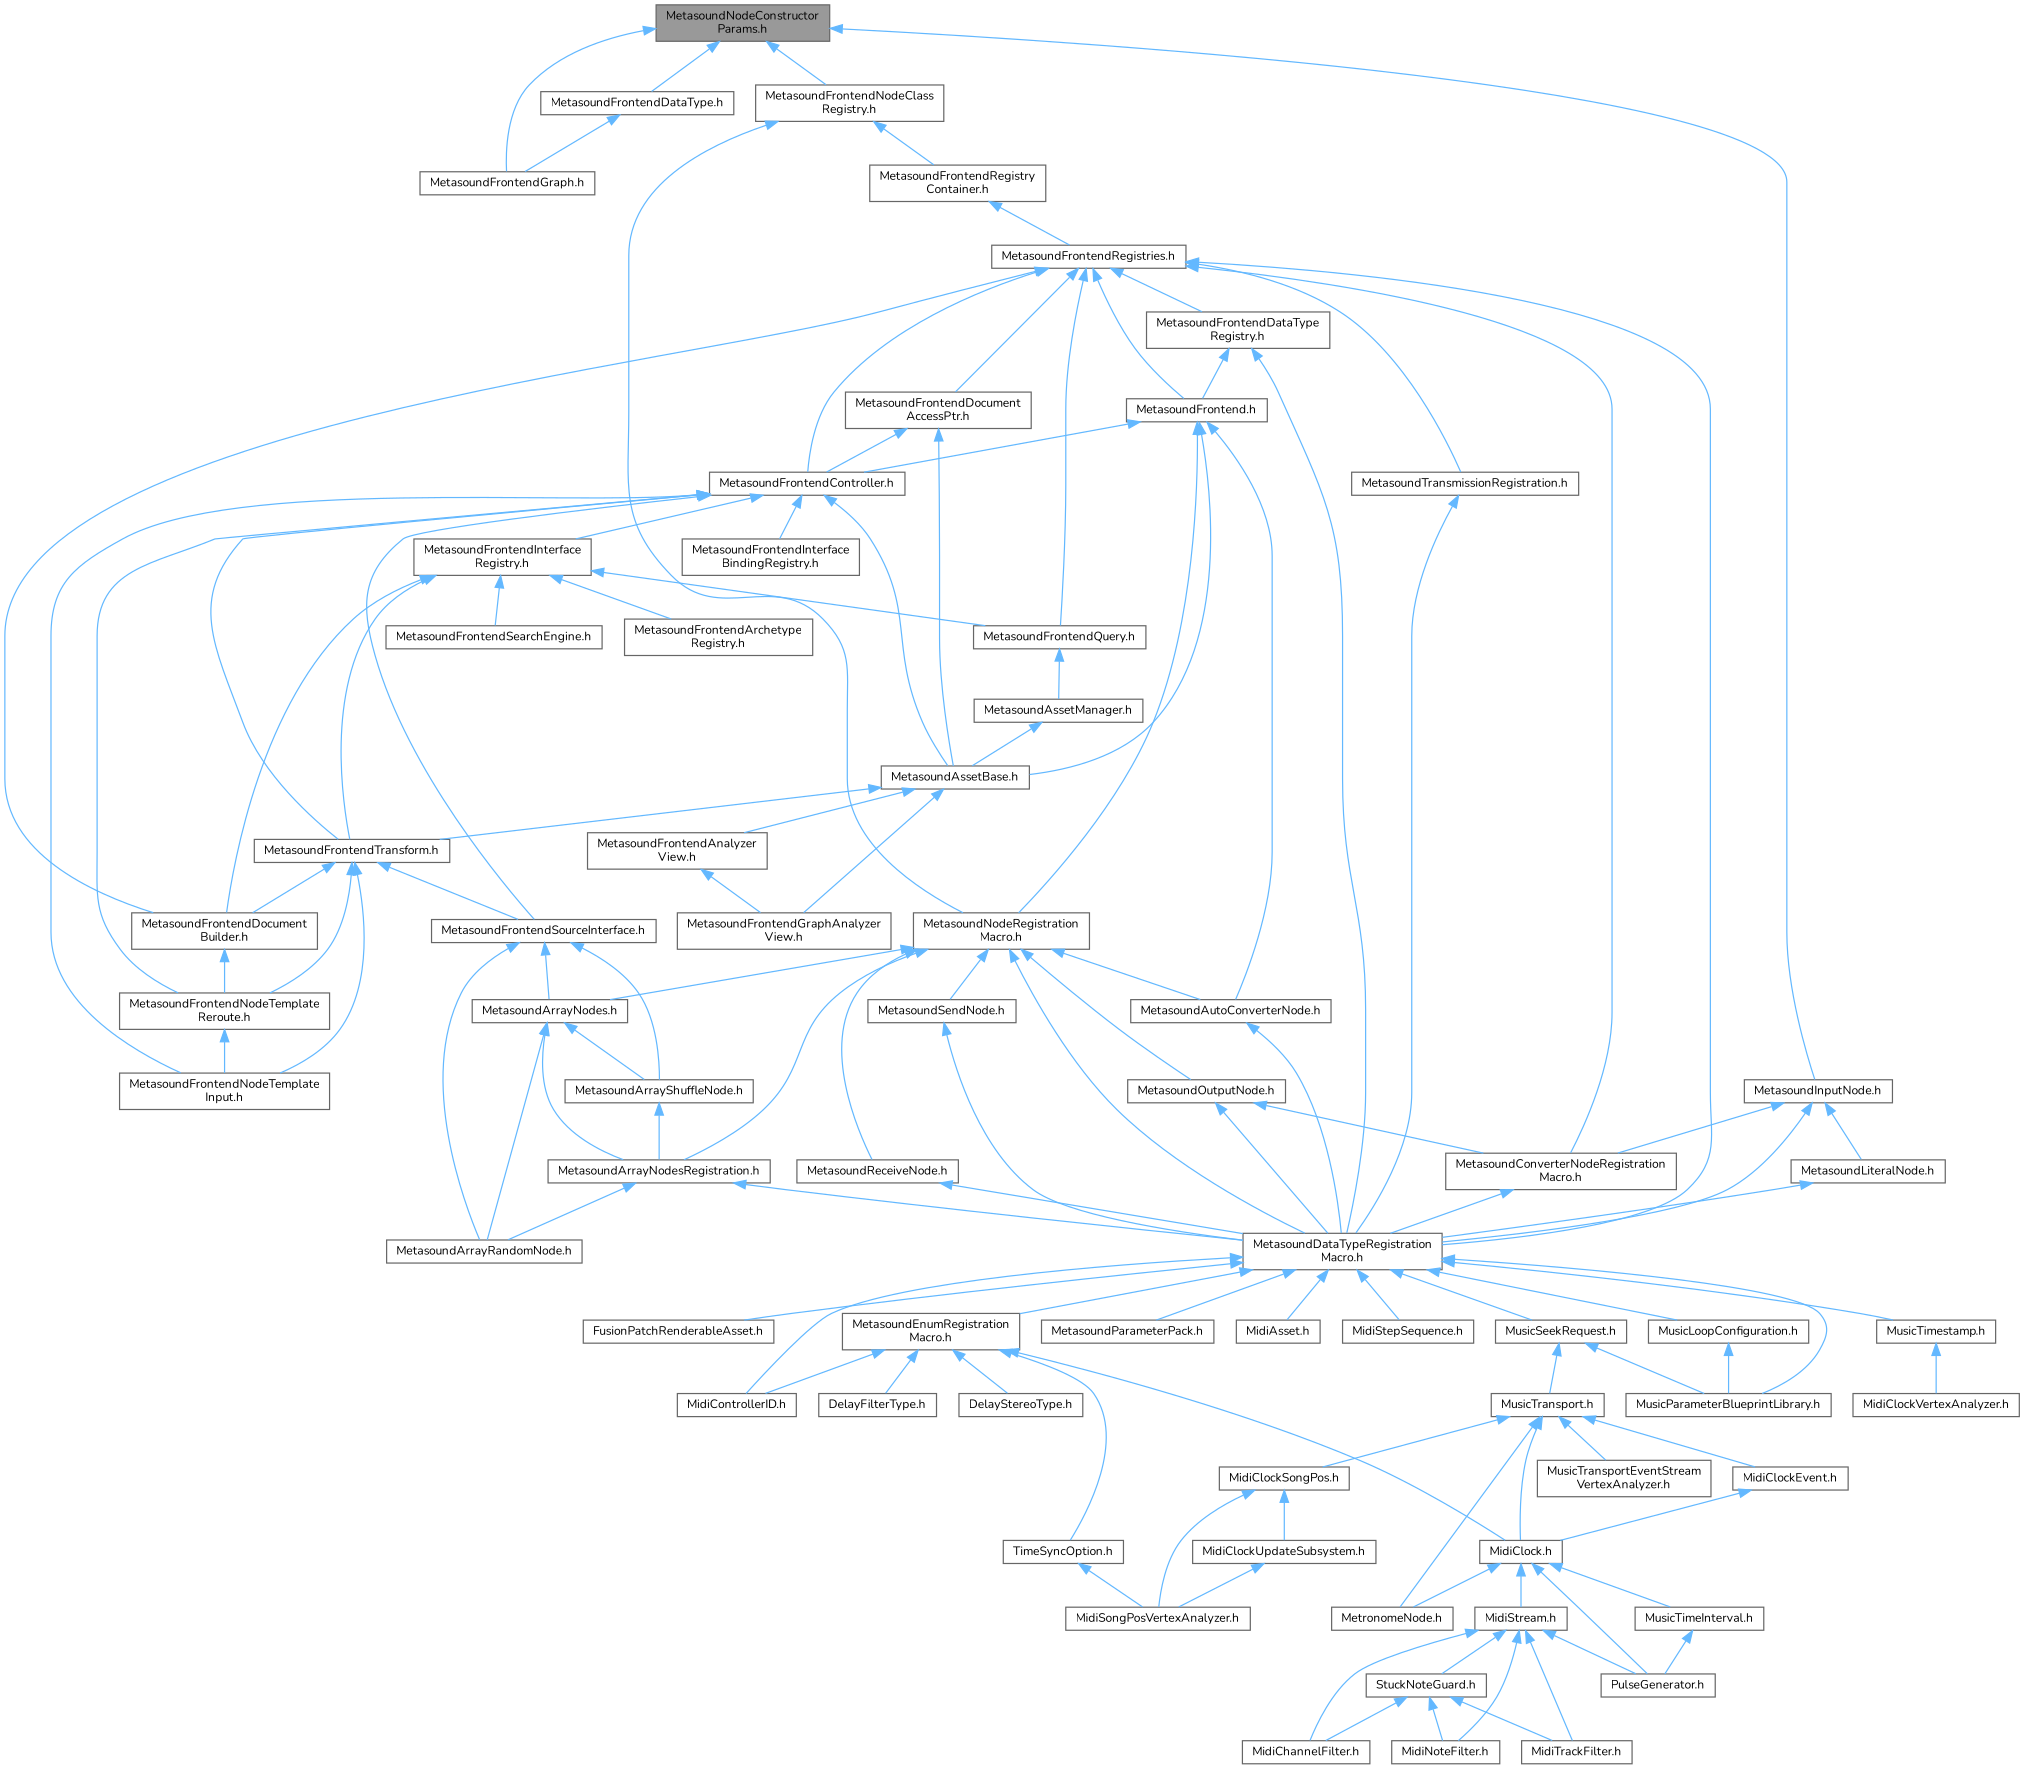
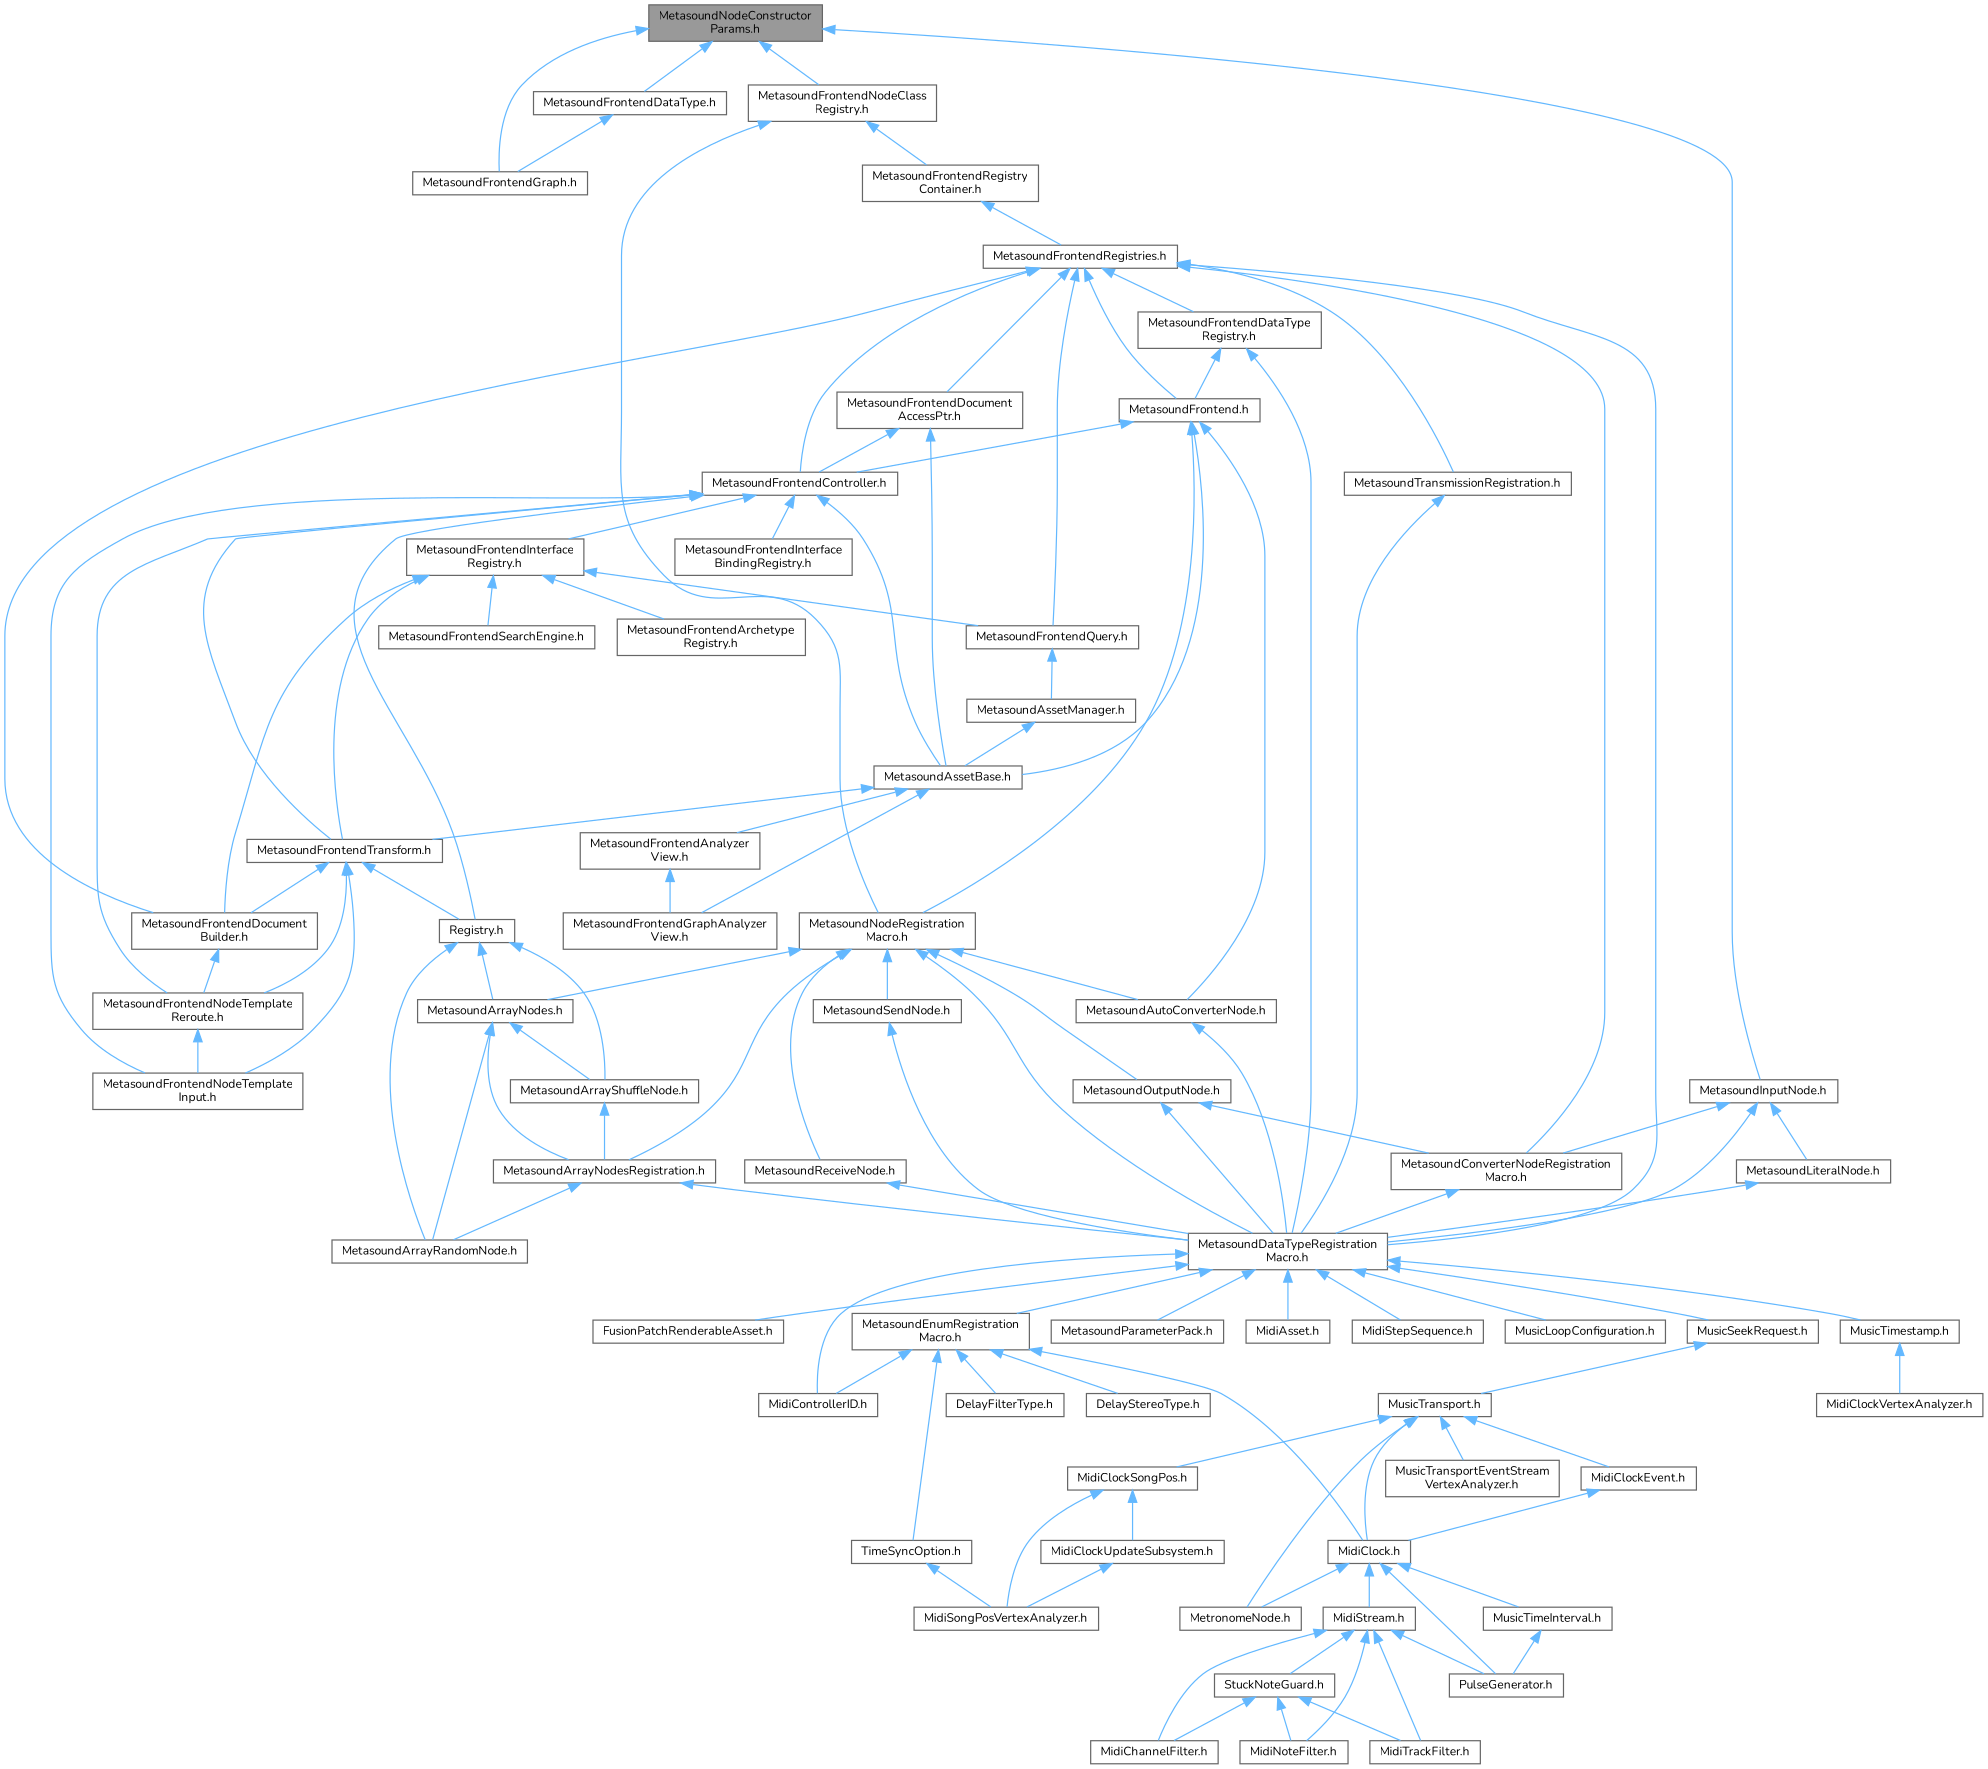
(544, 931) -> (477, 931)
(1729, 1405) -> none
